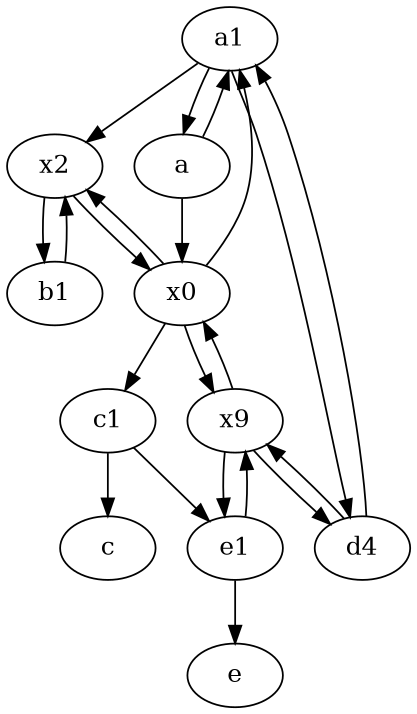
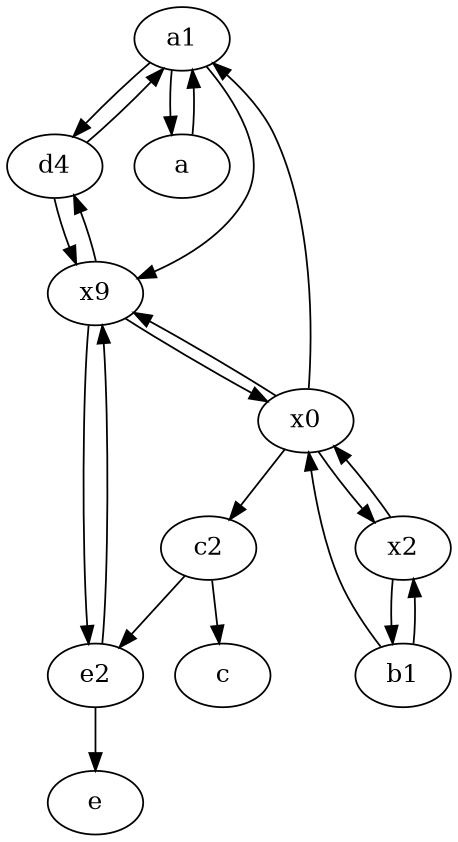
(150, 97) -> (250, 186)
(182, 221) -> (333, 564)
(108, 421) -> (209, 548)
(235, 548) -> (95, 675)
